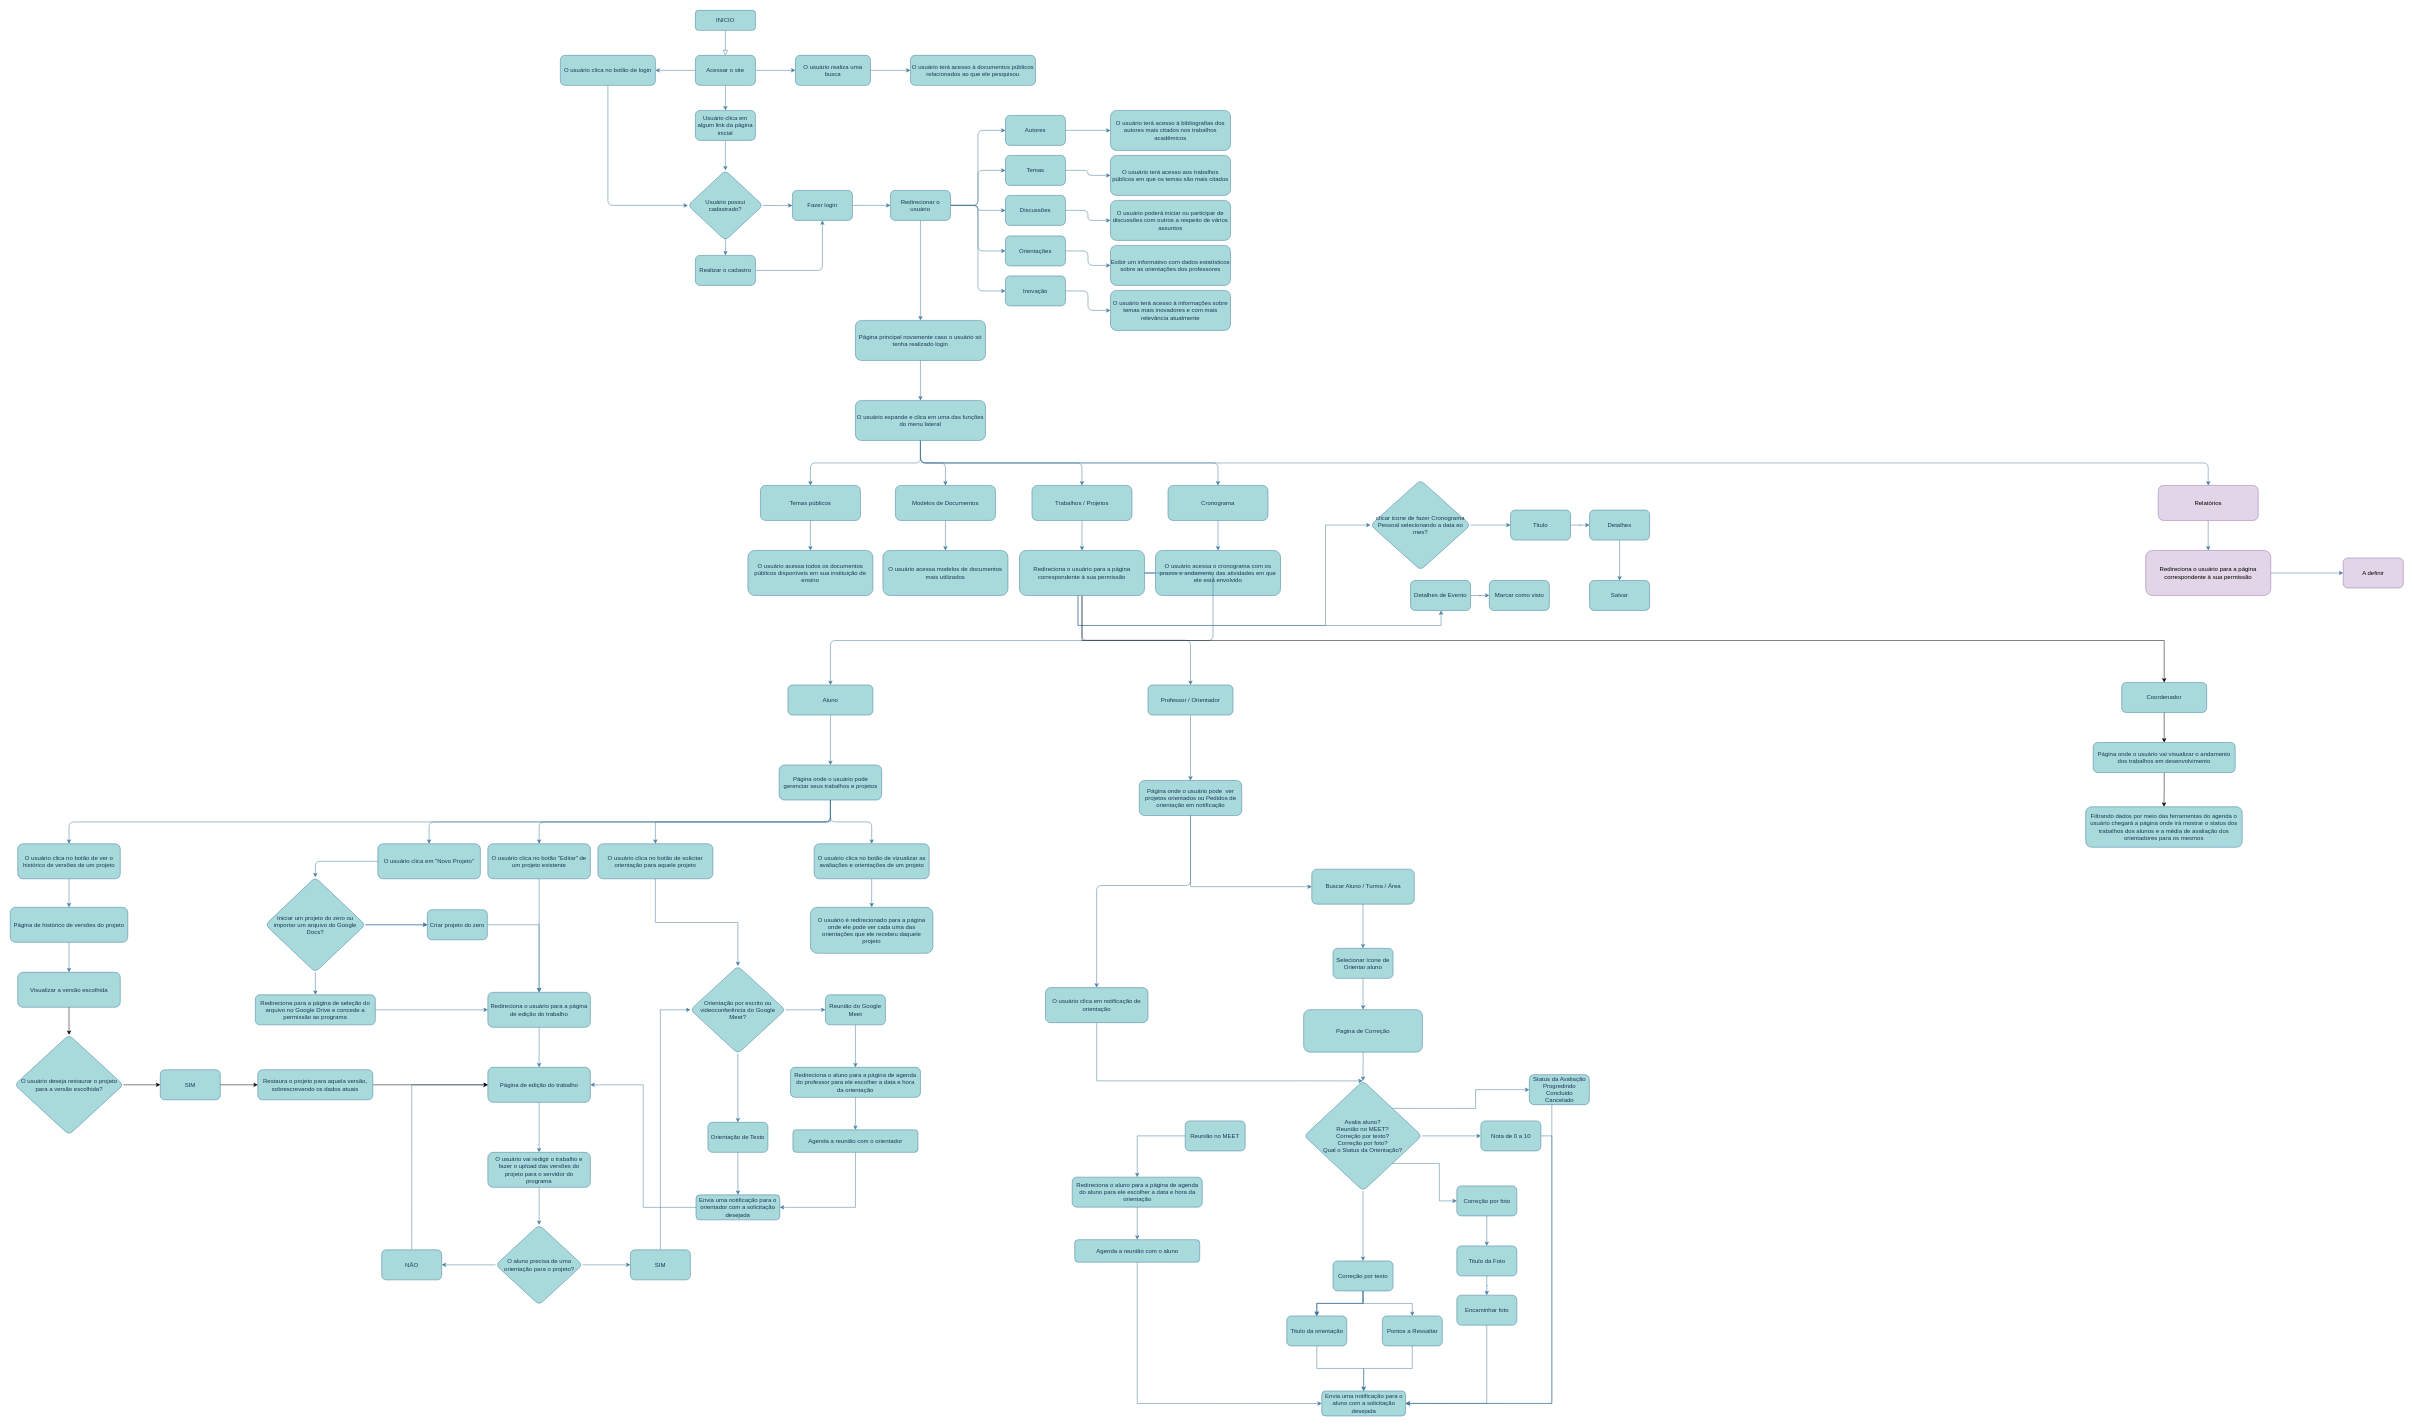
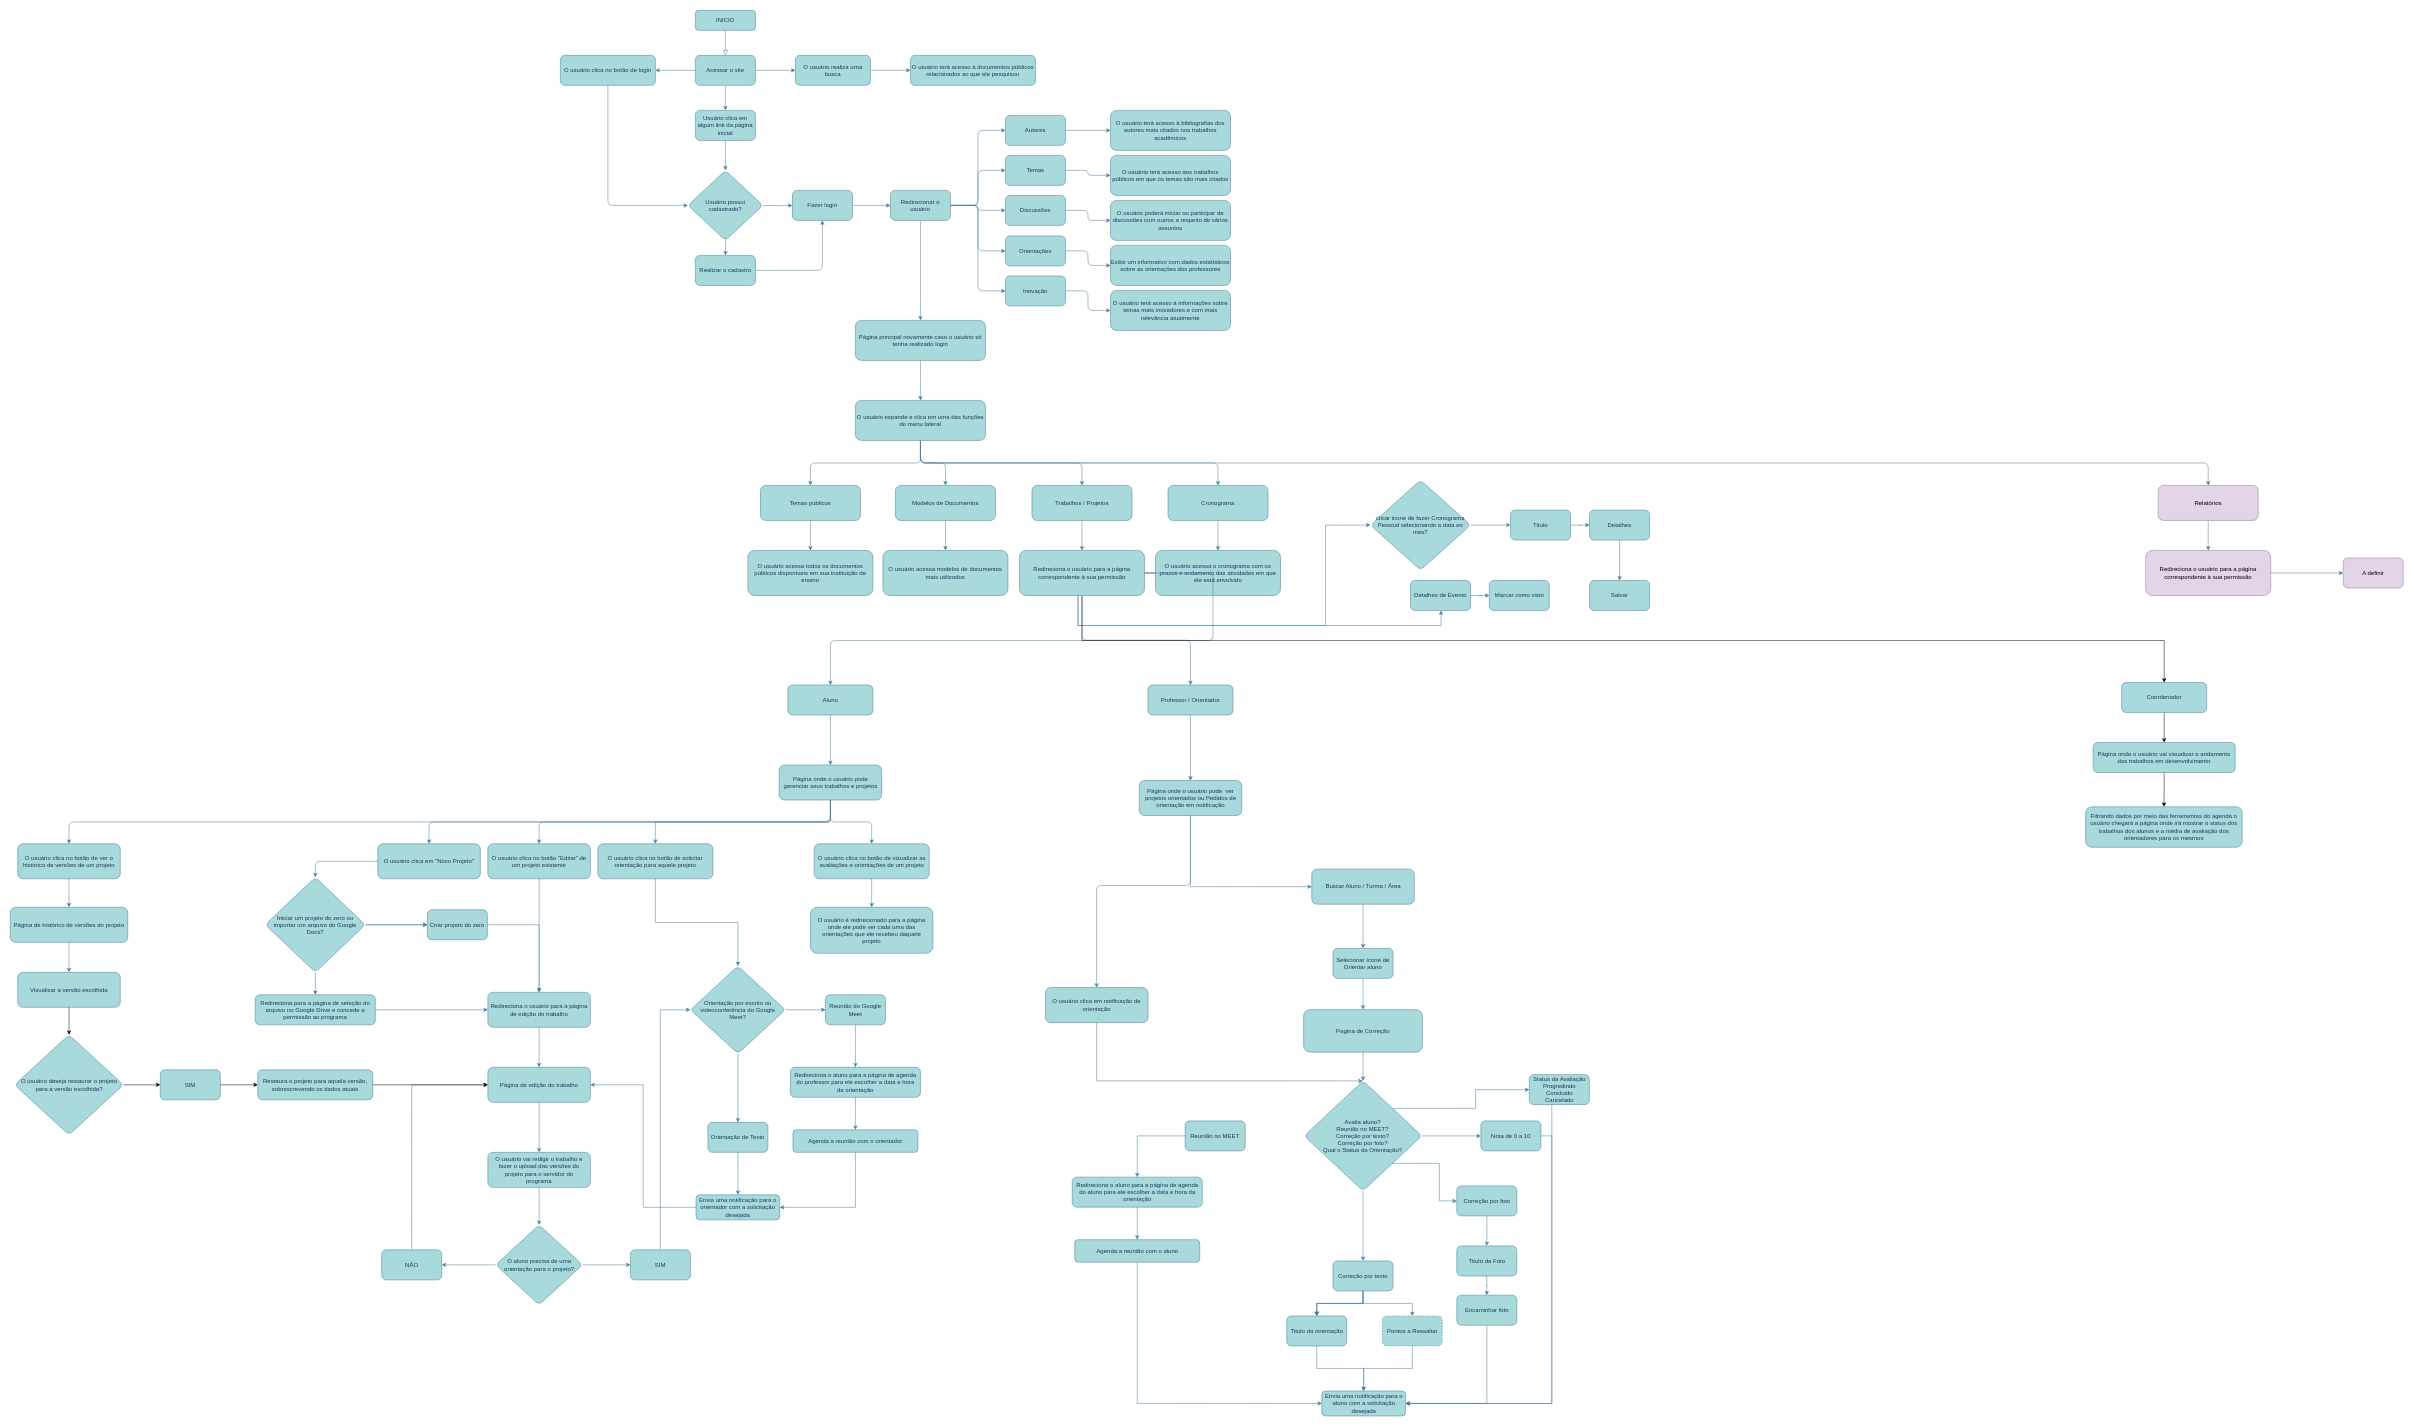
(1412, 1331) -> (1412, 1331)
